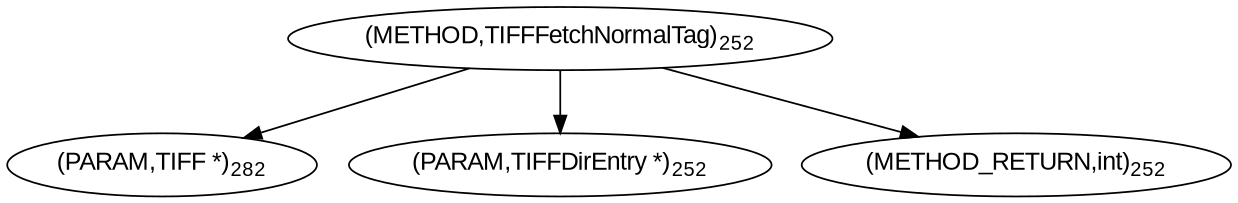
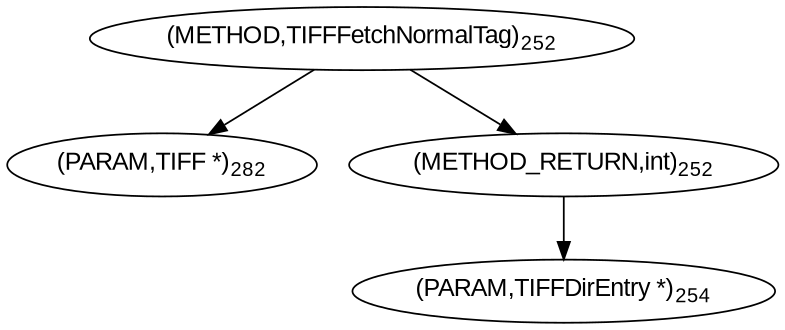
(560, 93) -> (564, 219)
(690, 162) -> (694, 289)
